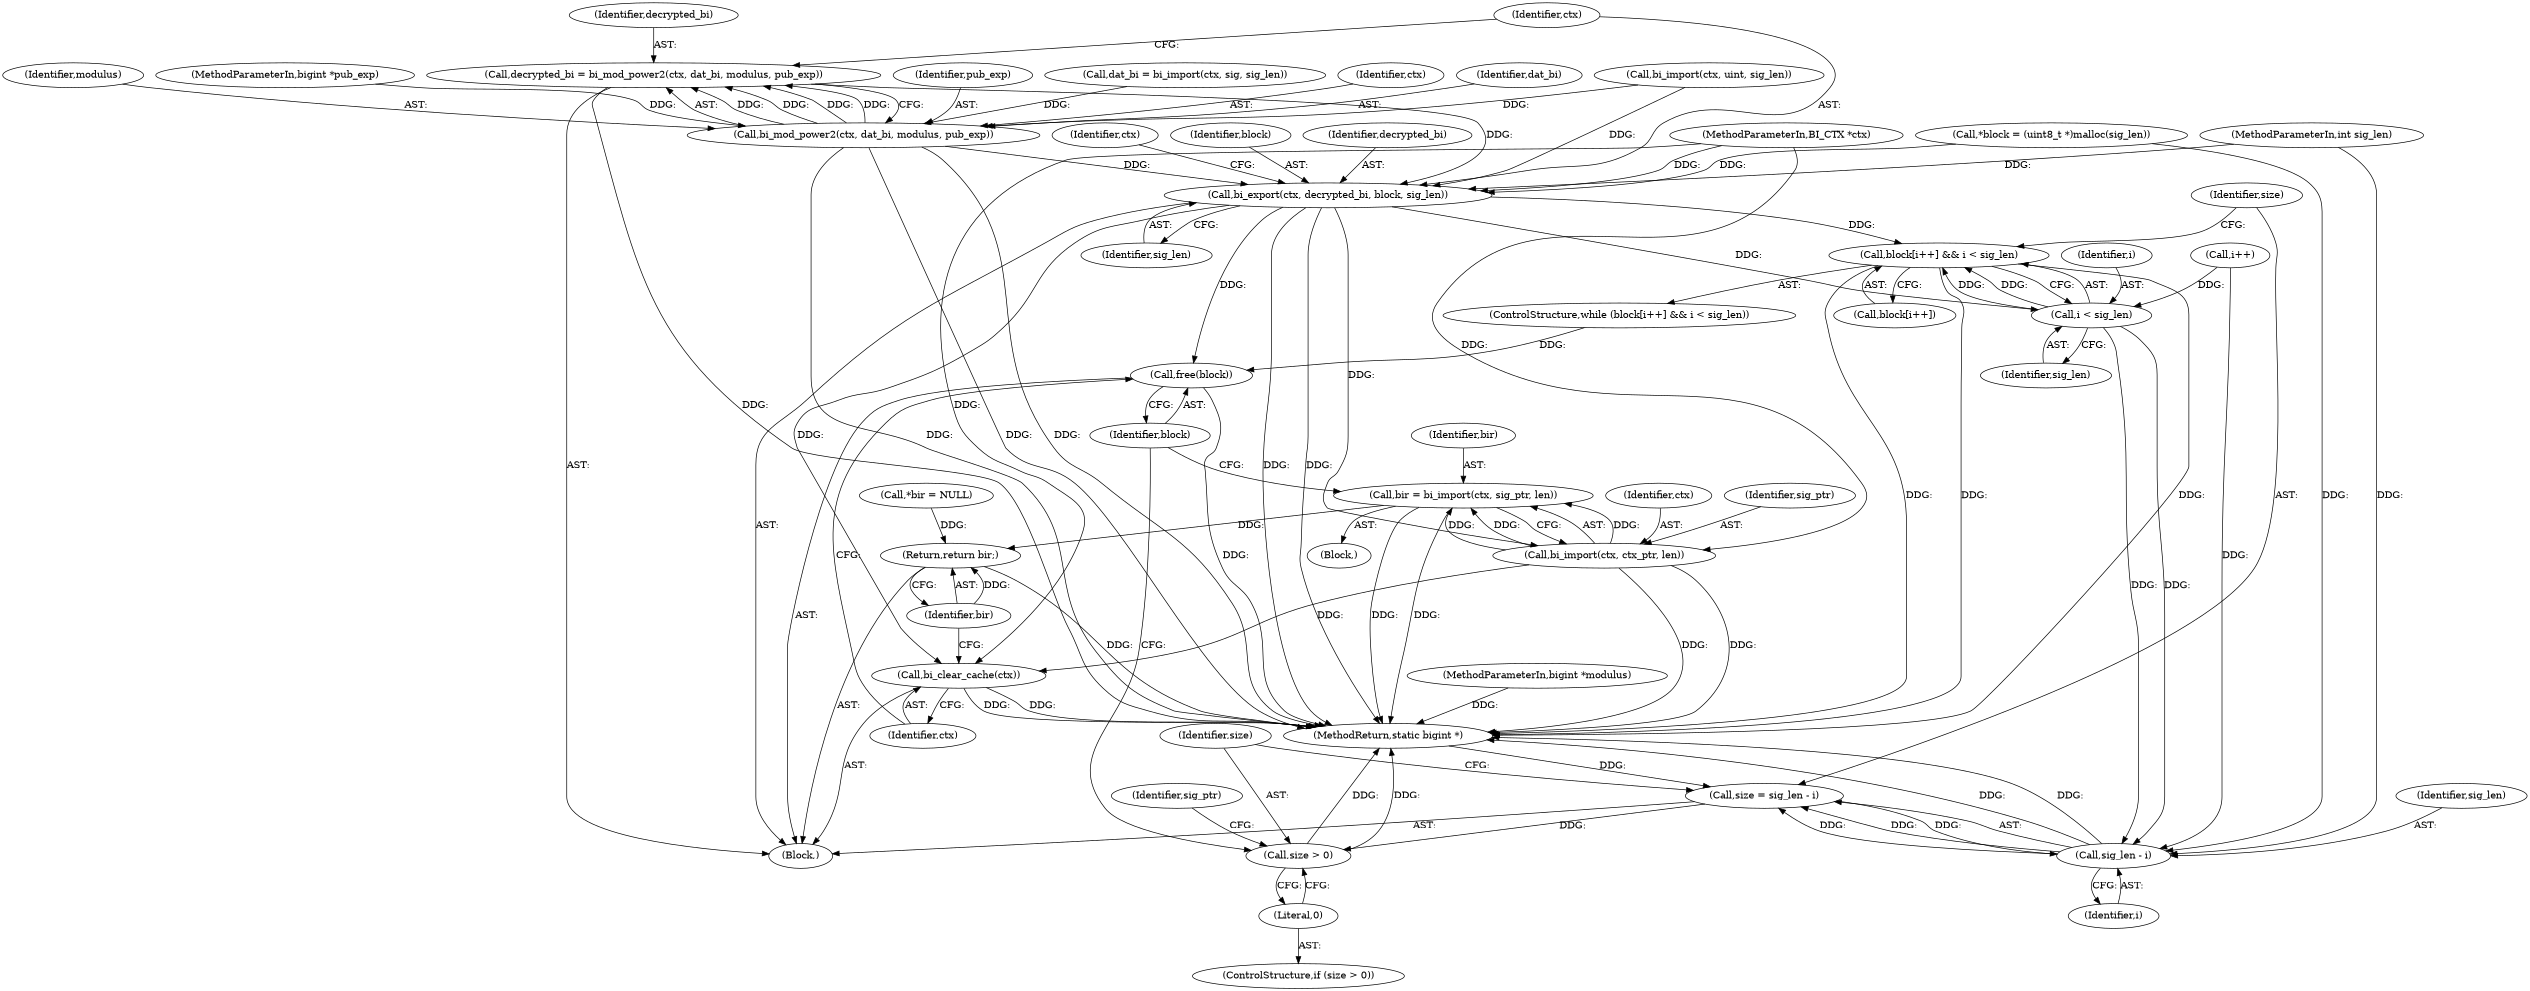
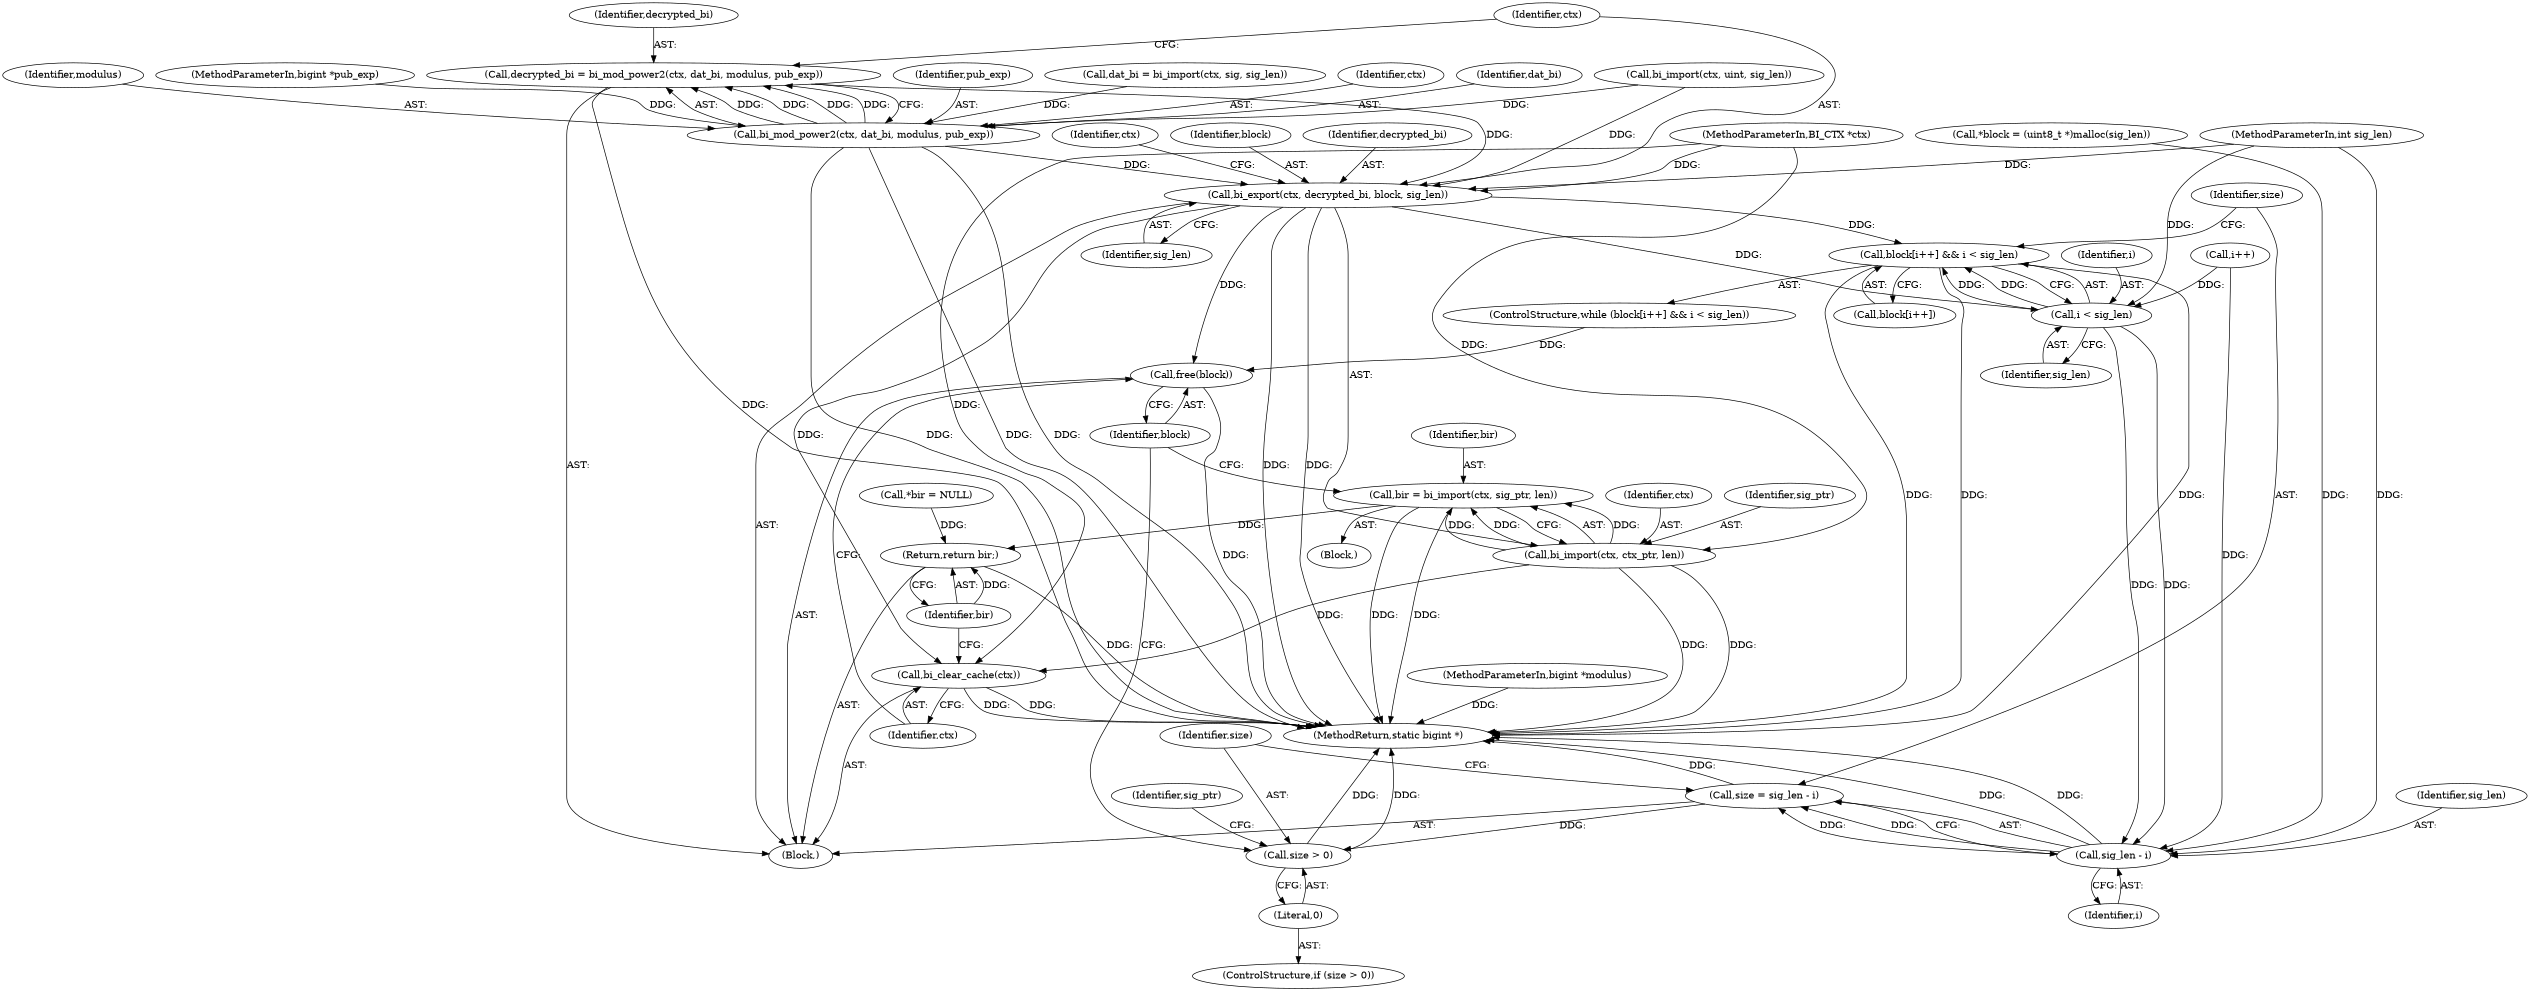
(1723, 159) -> none
none -> (2170, 207)
(1363, 376) -> (1363, 376)
(1576, 766) -> (1613, 755)
(1950, 826) -> (1950, 826)
(1319, 886) -> (1319, 886)
